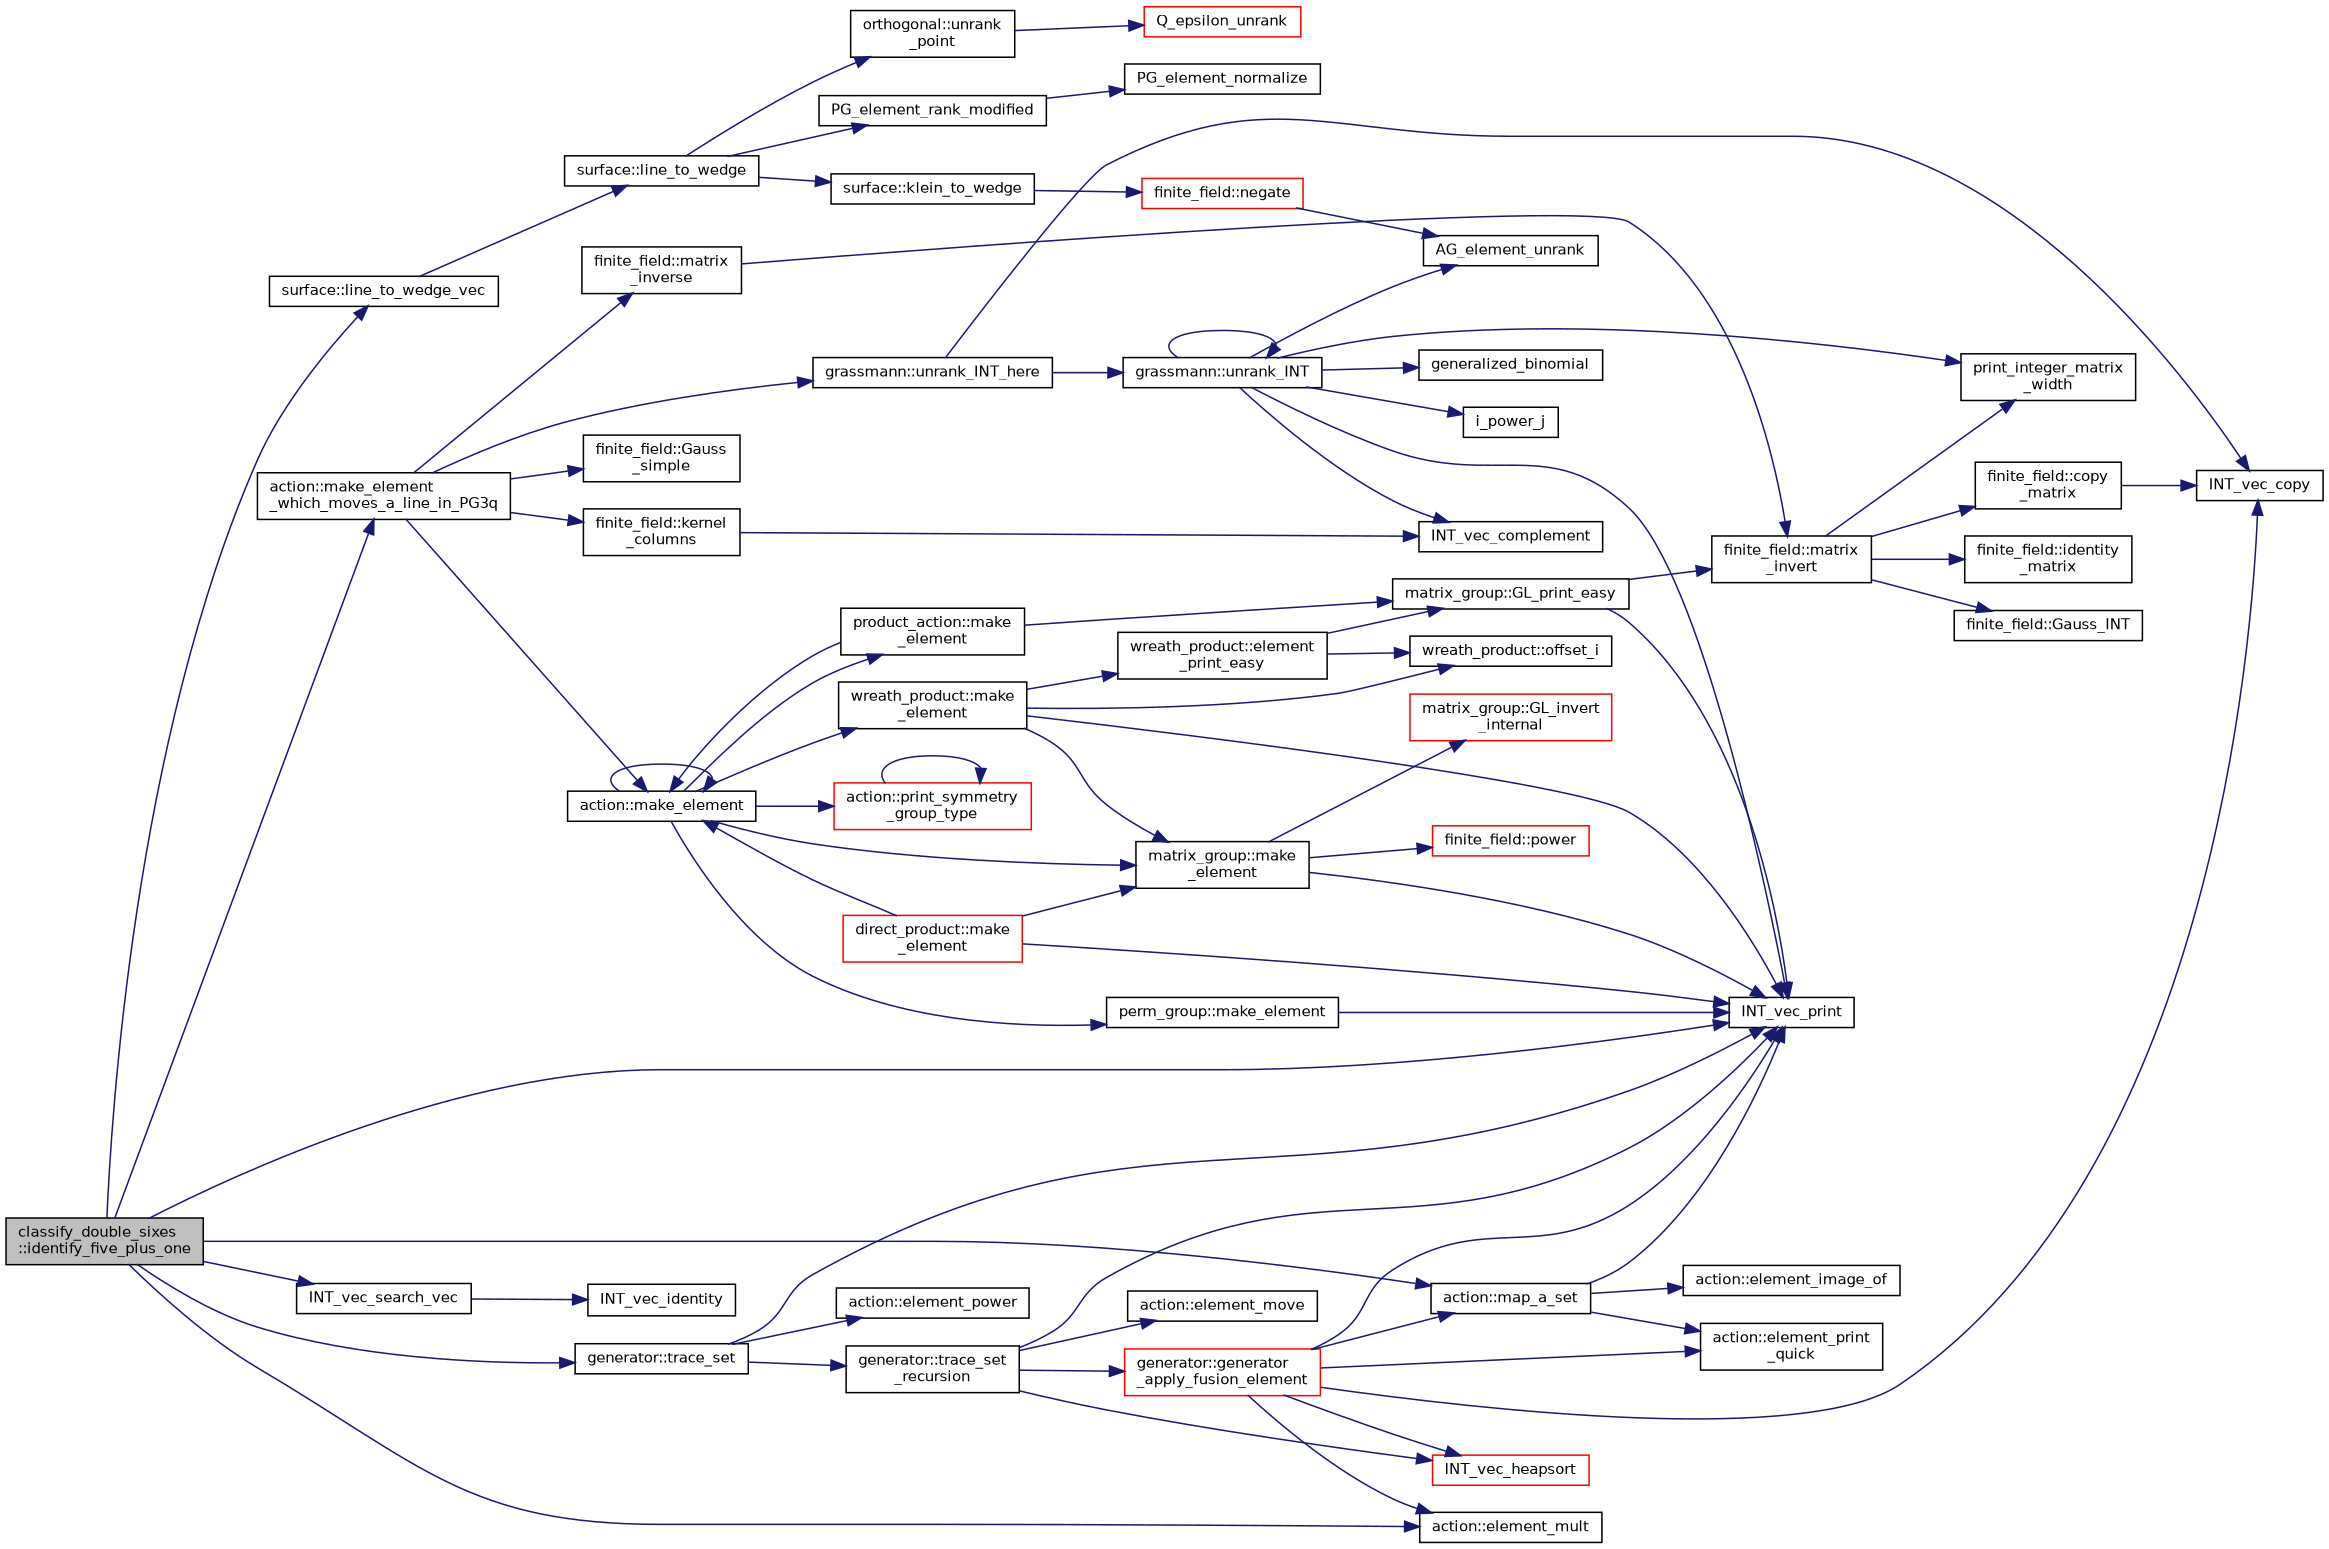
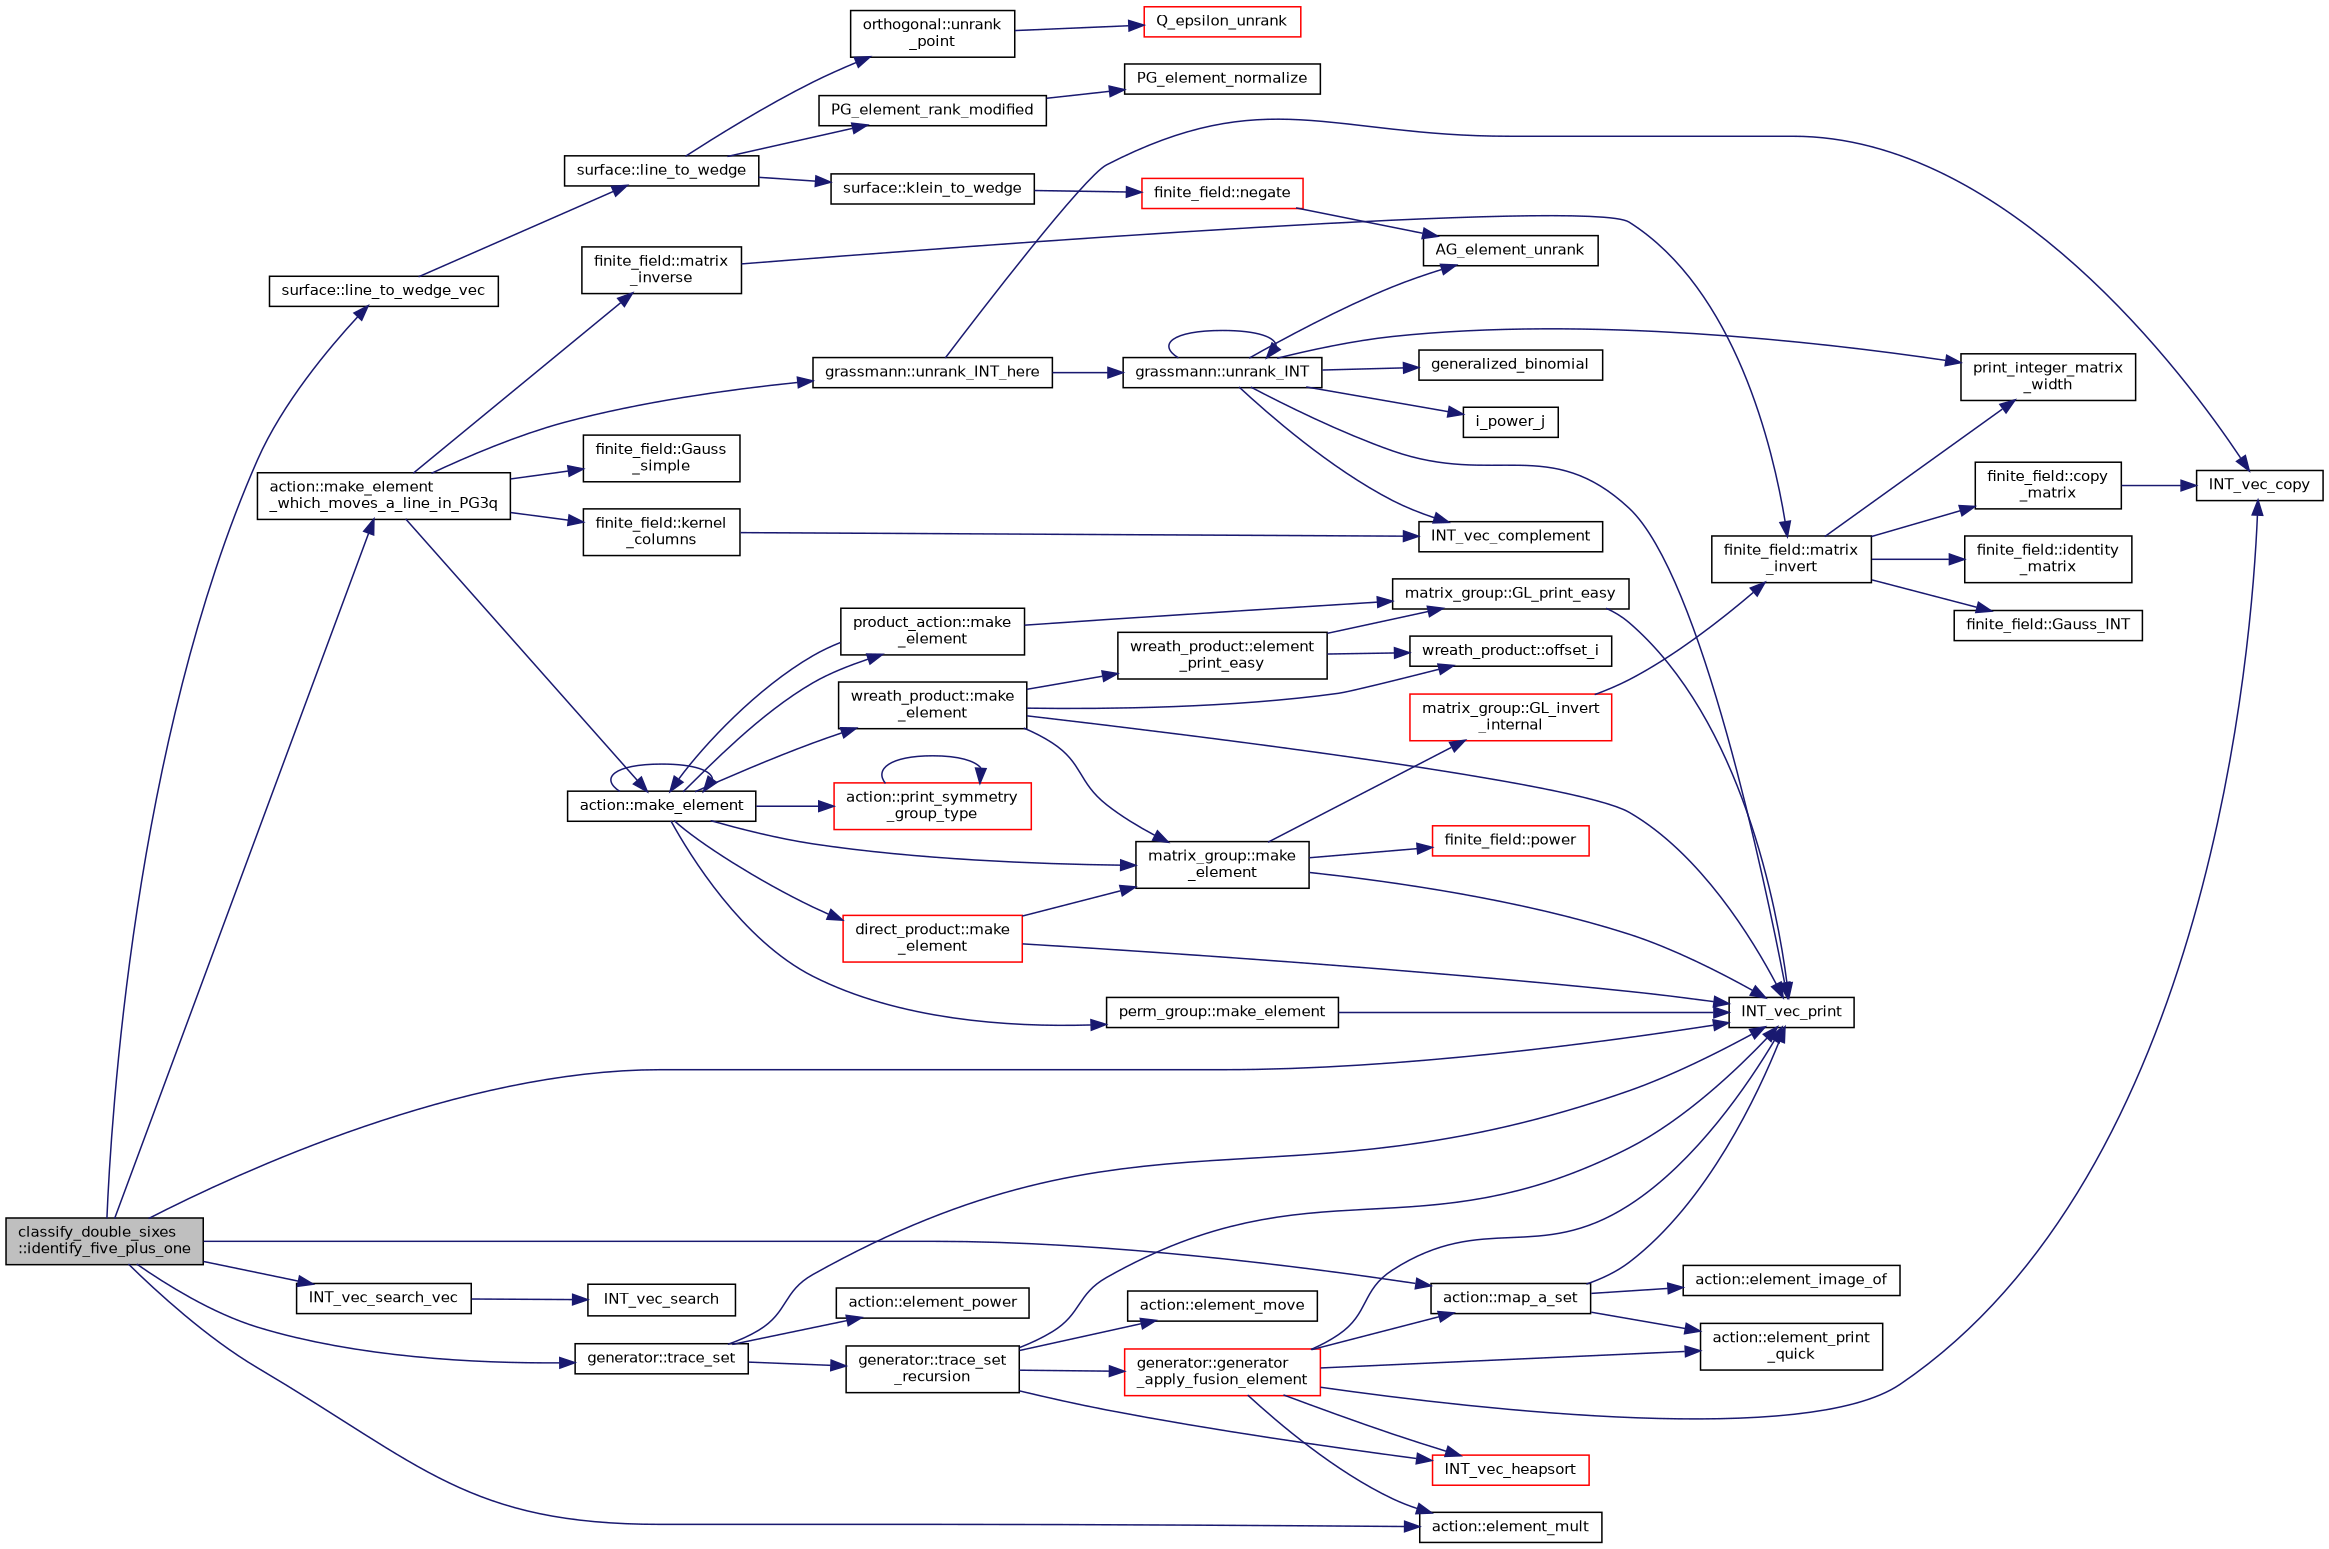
(1660, 576) -> (1678, 650)
(805, 876) -> (748, 872)
(662, 1300) -> (662, 1300)
